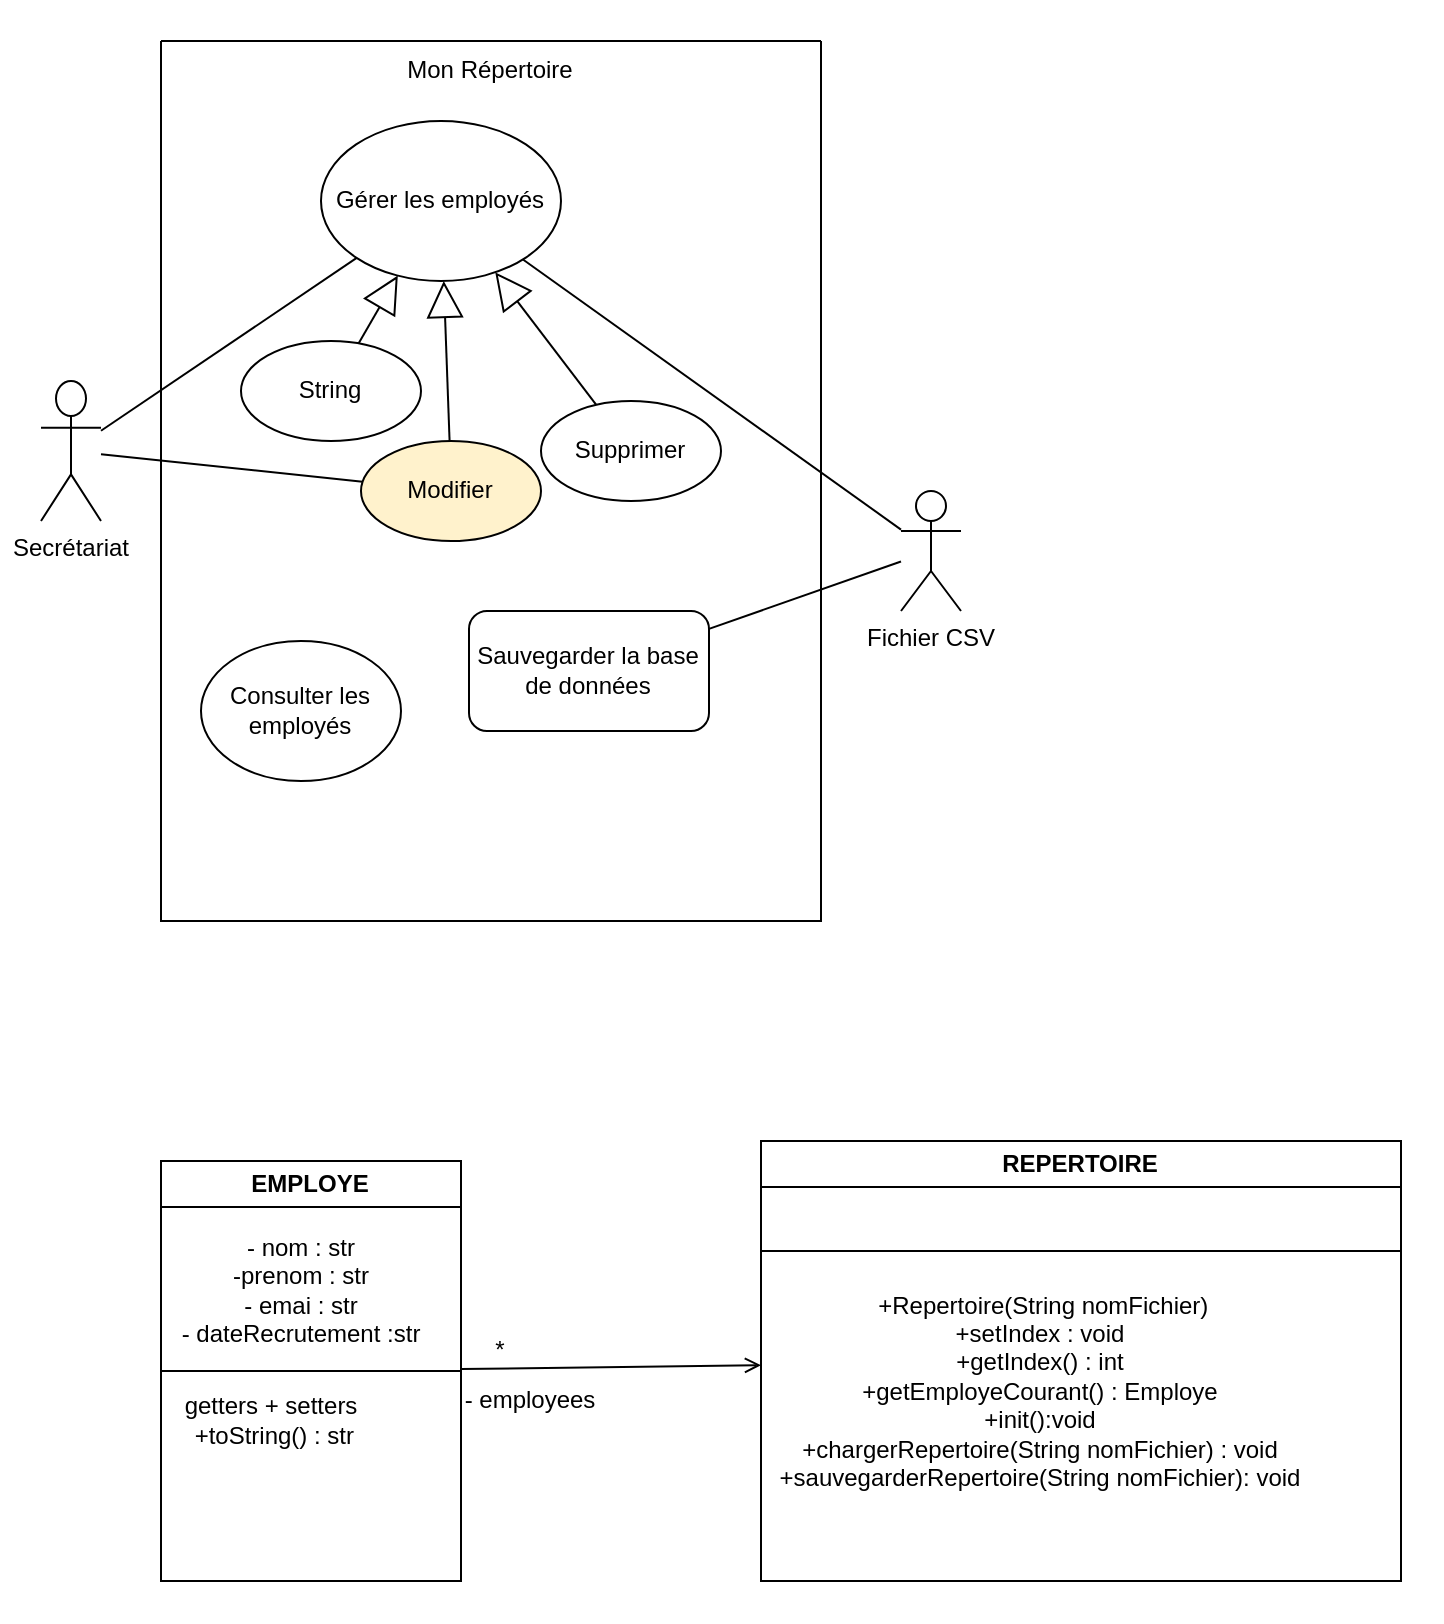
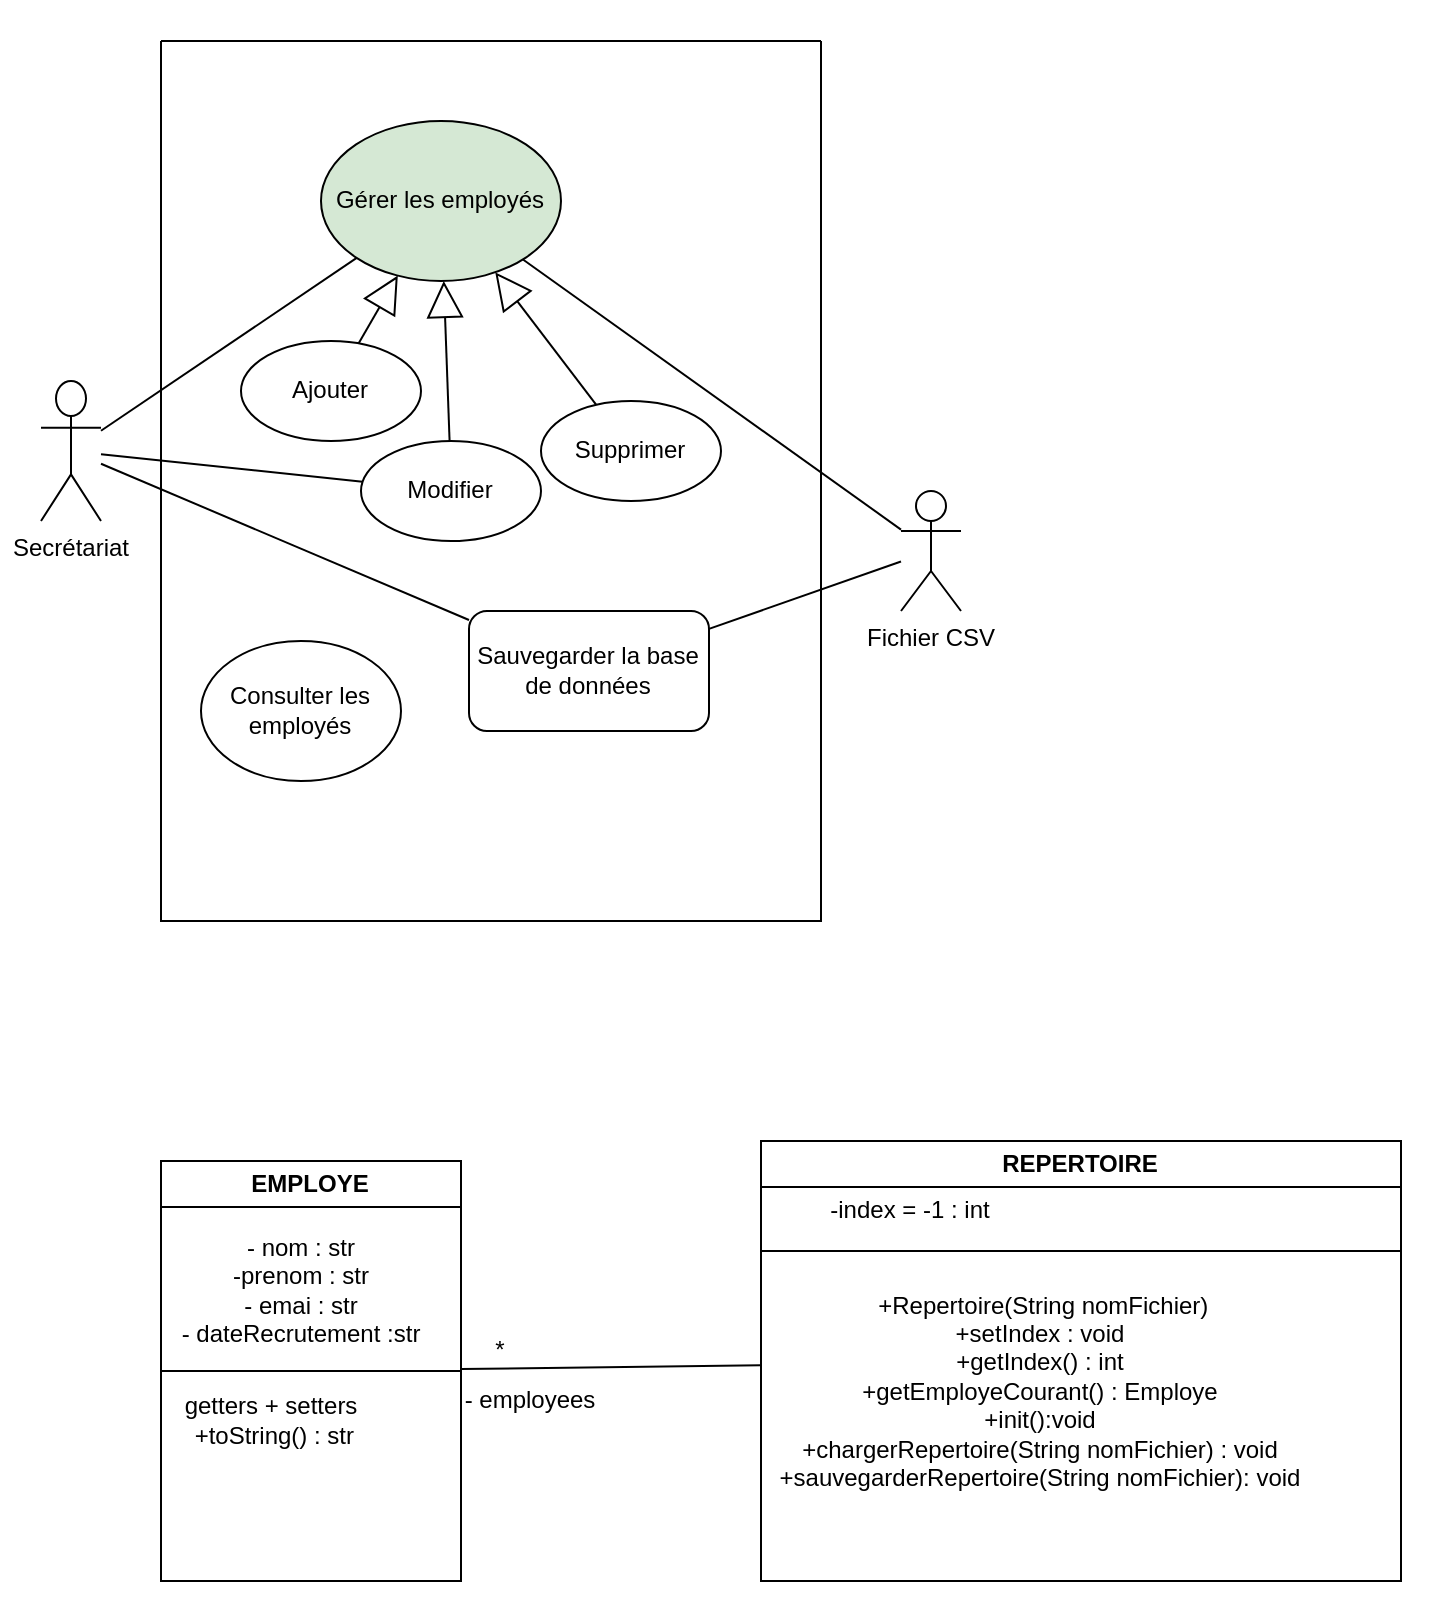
(491, 71) -> none
(441, 201) -> (441, 201)
(331, 391) -> (331, 391)
(451, 491) -> (451, 491)
none -> (285, 542)
none -> (911, 1211)
(753, 1365) -> (754, 1365)
